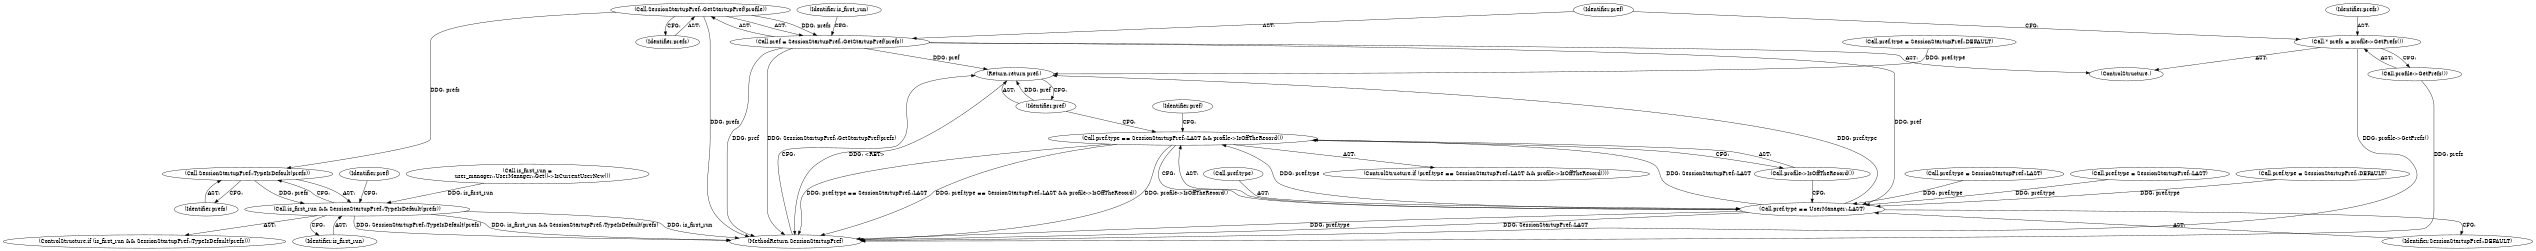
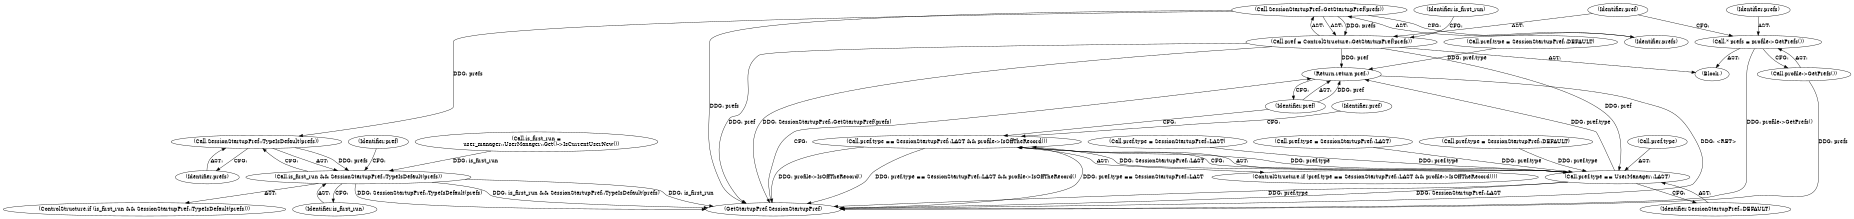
(701, 10) -> (1319, 10)
(830, 42) -> (1342, 42)
(2126, 74) -> (1712, 74)
(1812, 174) -> none
(795, 242) -> (773, 209)
